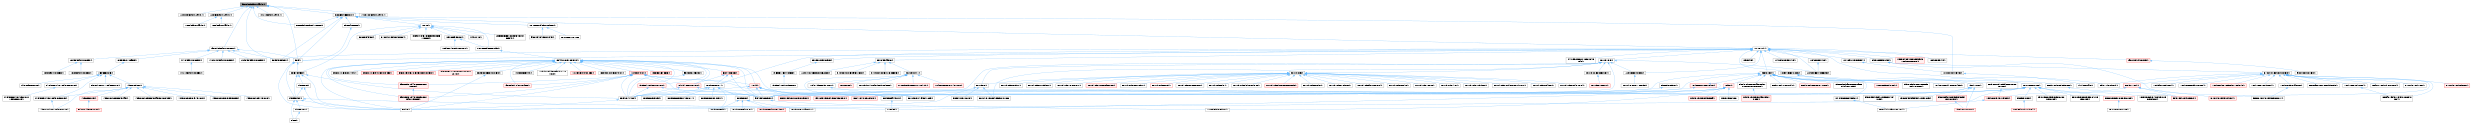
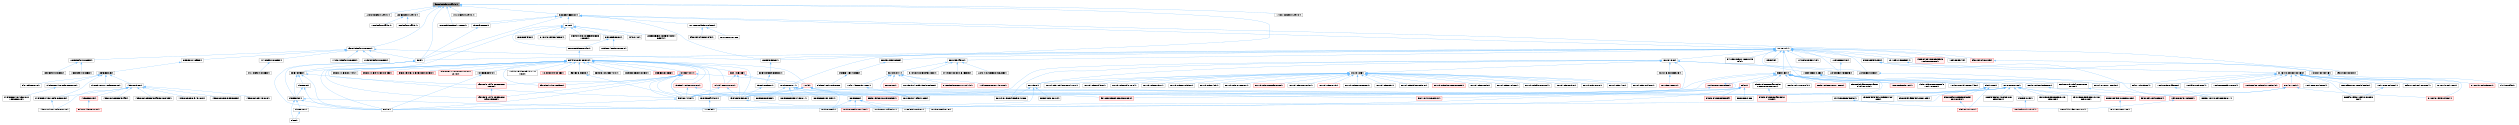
none -> (771, 73)
none -> (1209, 86)
(446, 94) -> (436, 92)
